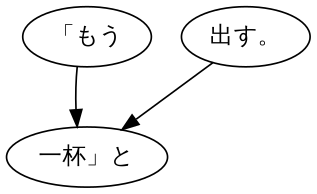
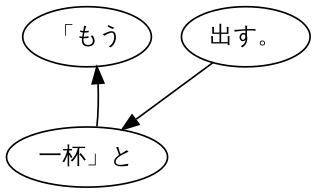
(76, 88) -> (98, 105)
